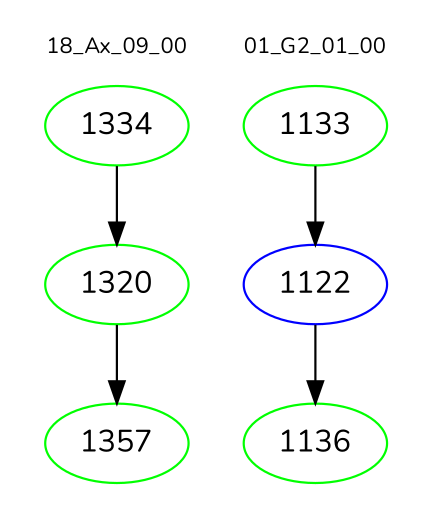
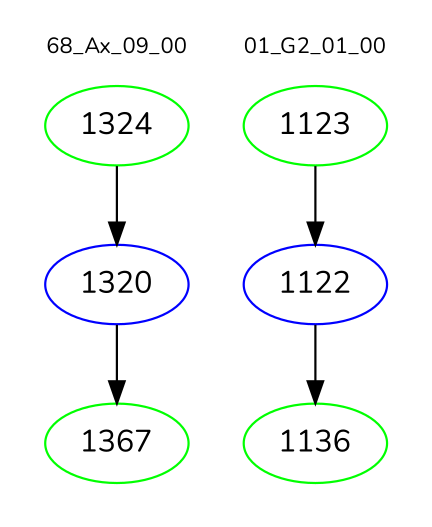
(117, 47) -> (117, 47)
(117, 126) -> (117, 126)
(315, 126) -> (315, 126)
(117, 285) -> (117, 285)
(117, 443) -> (117, 443)
